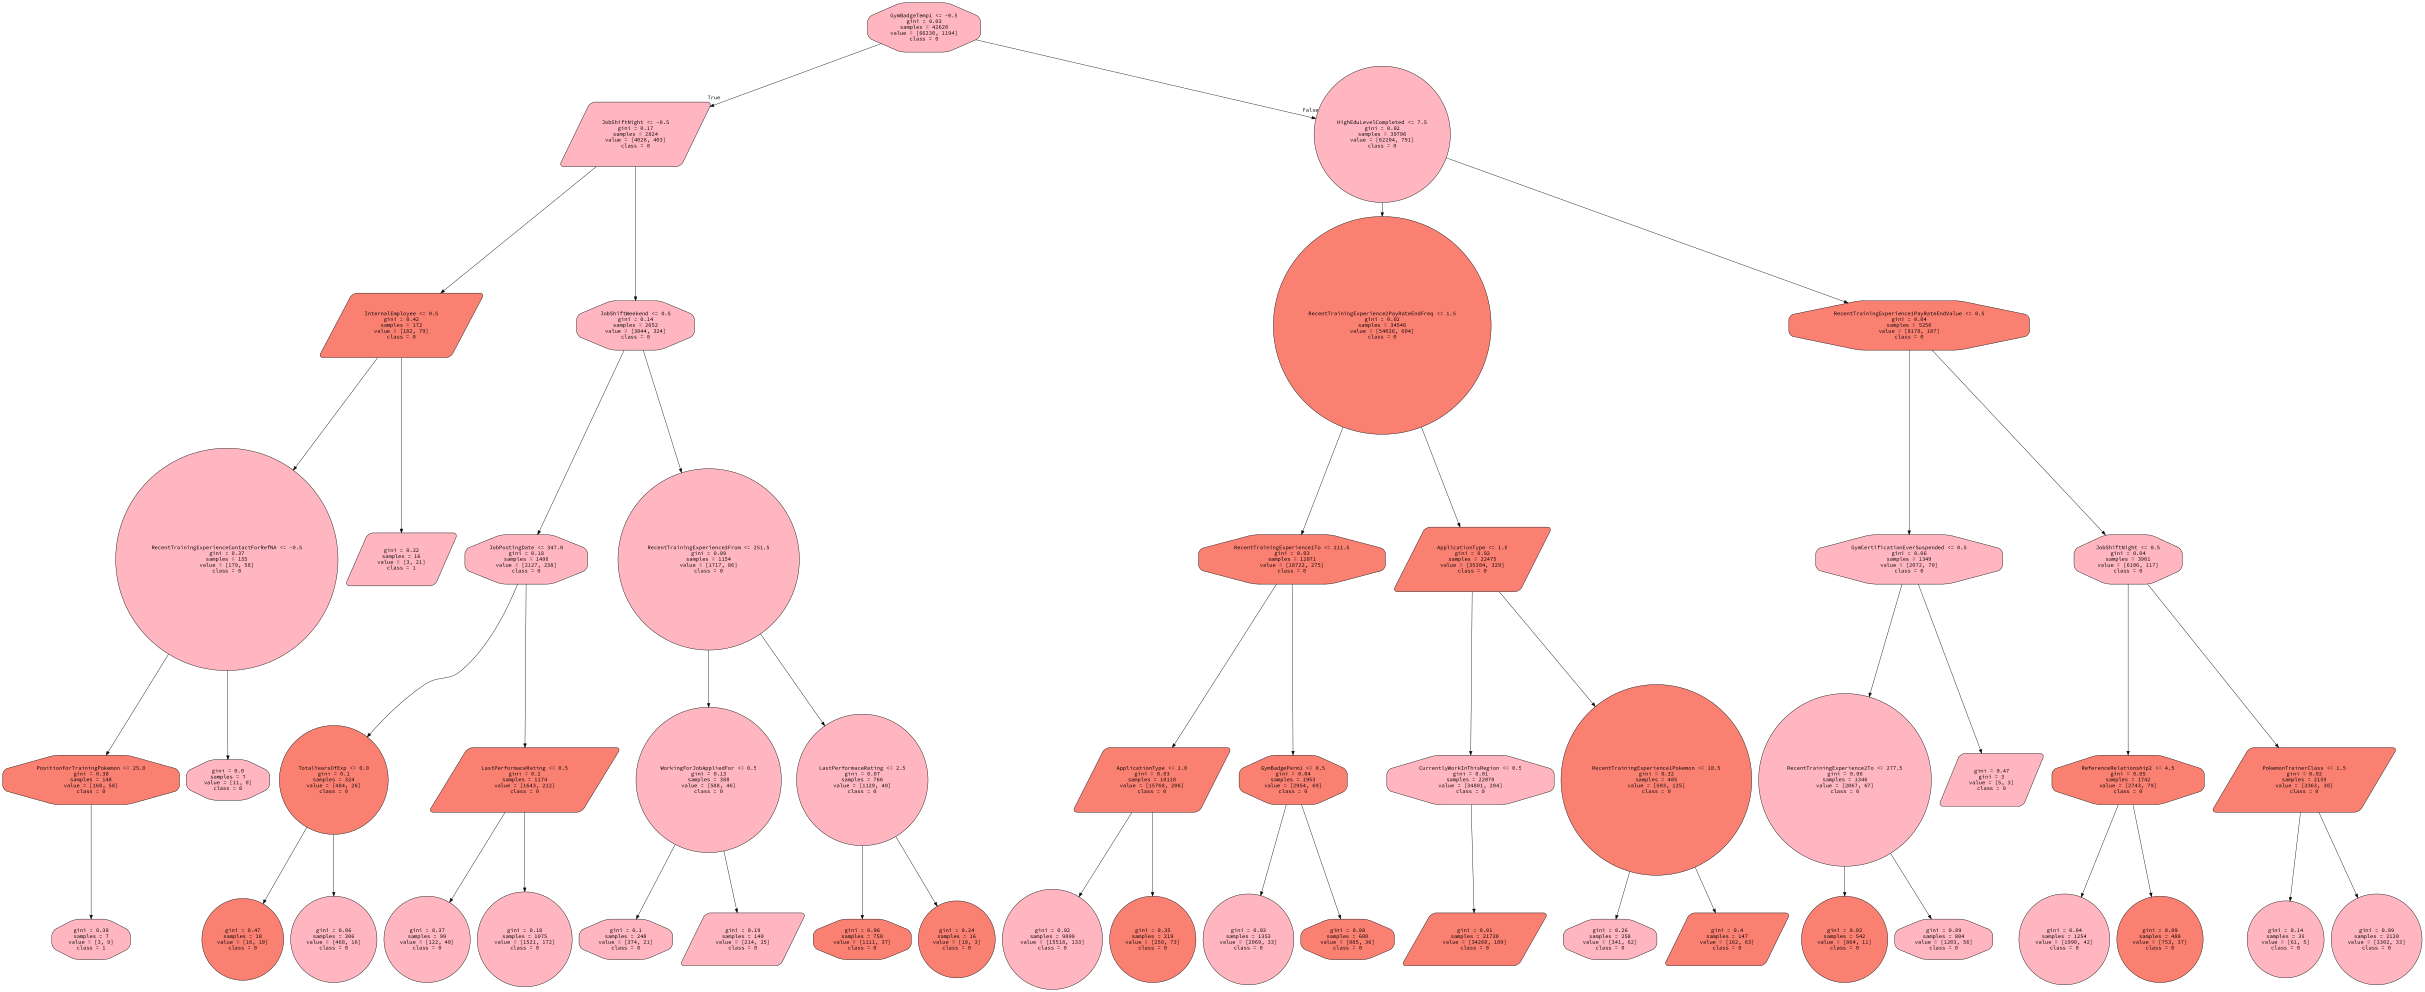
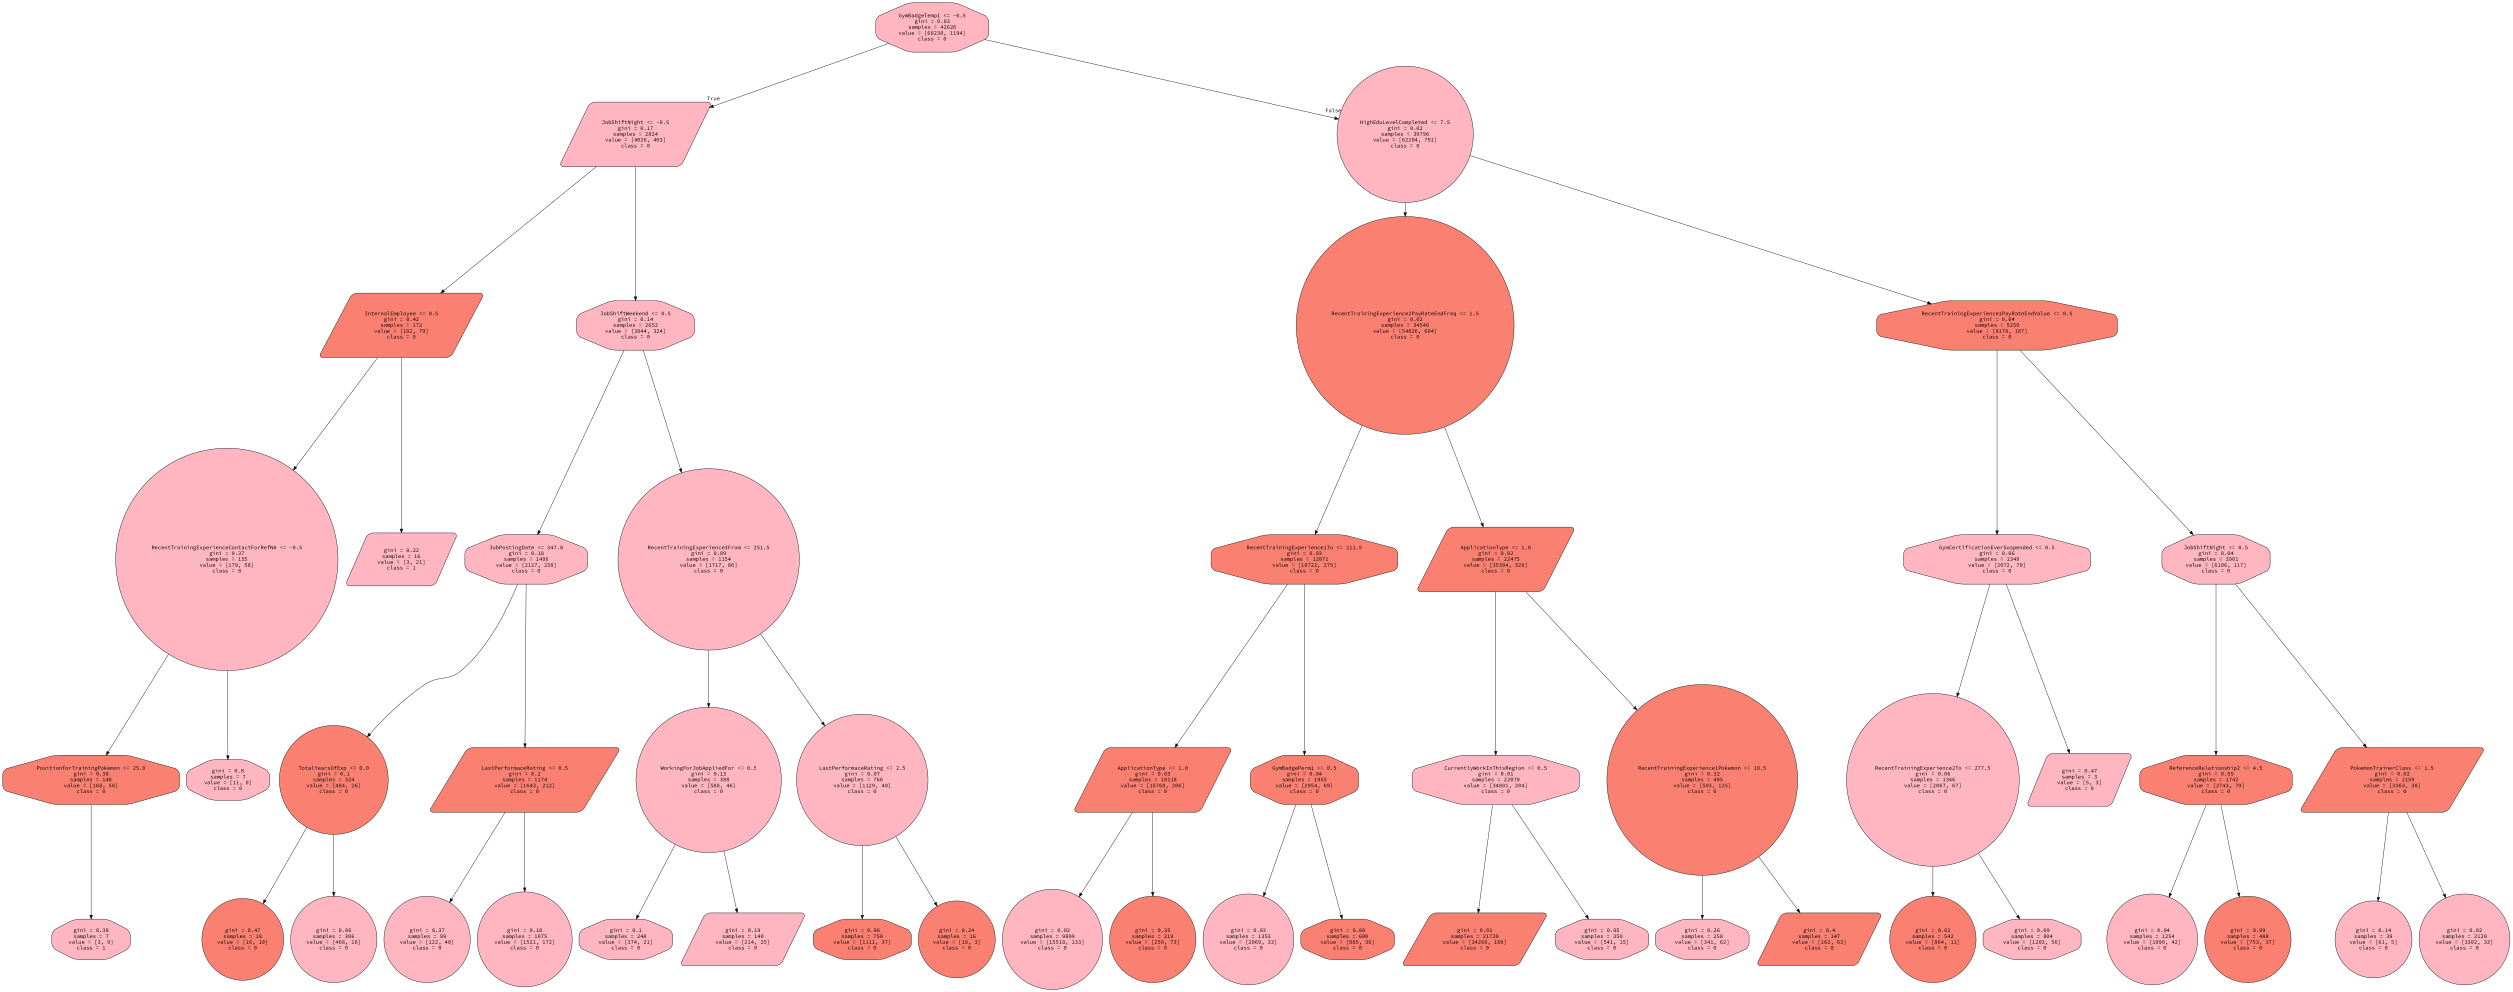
(1992, 780) -> (2080, 780)
none -> (1602, 939)
(2377, 939) -> (2465, 939)
